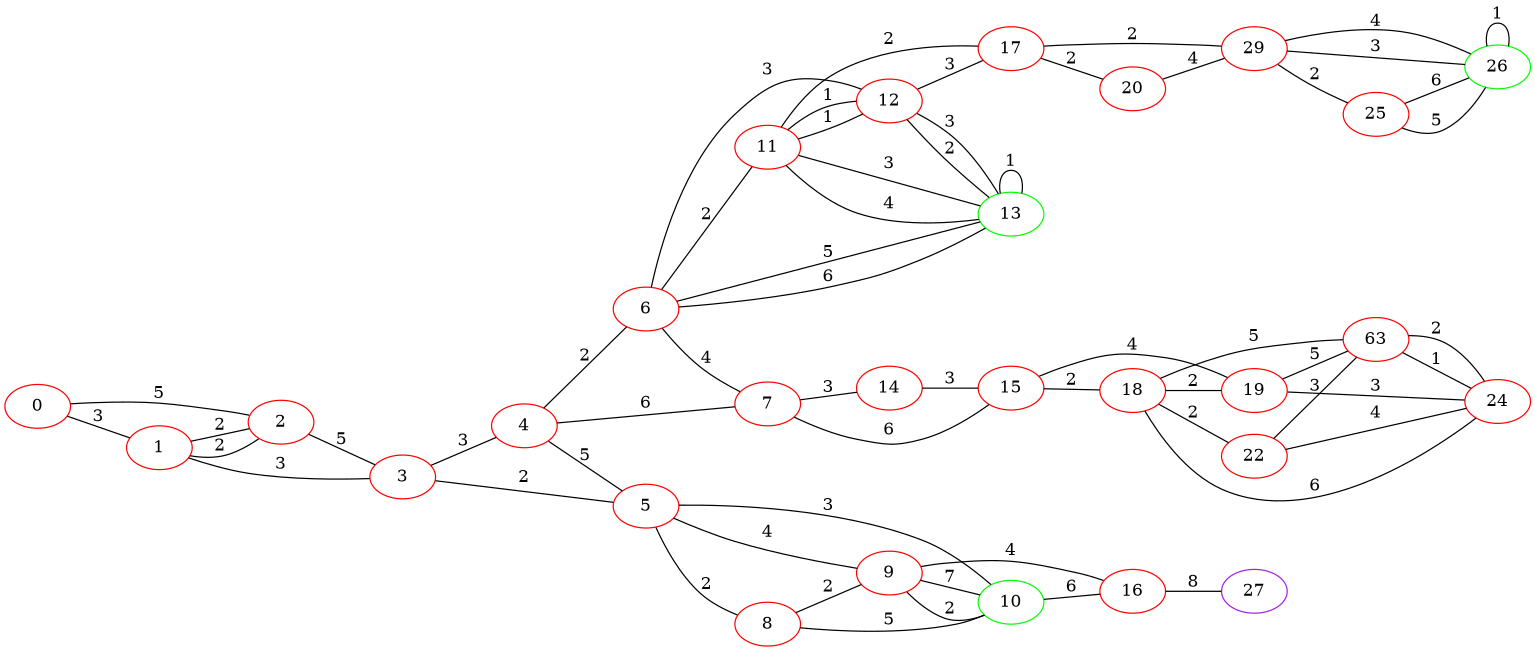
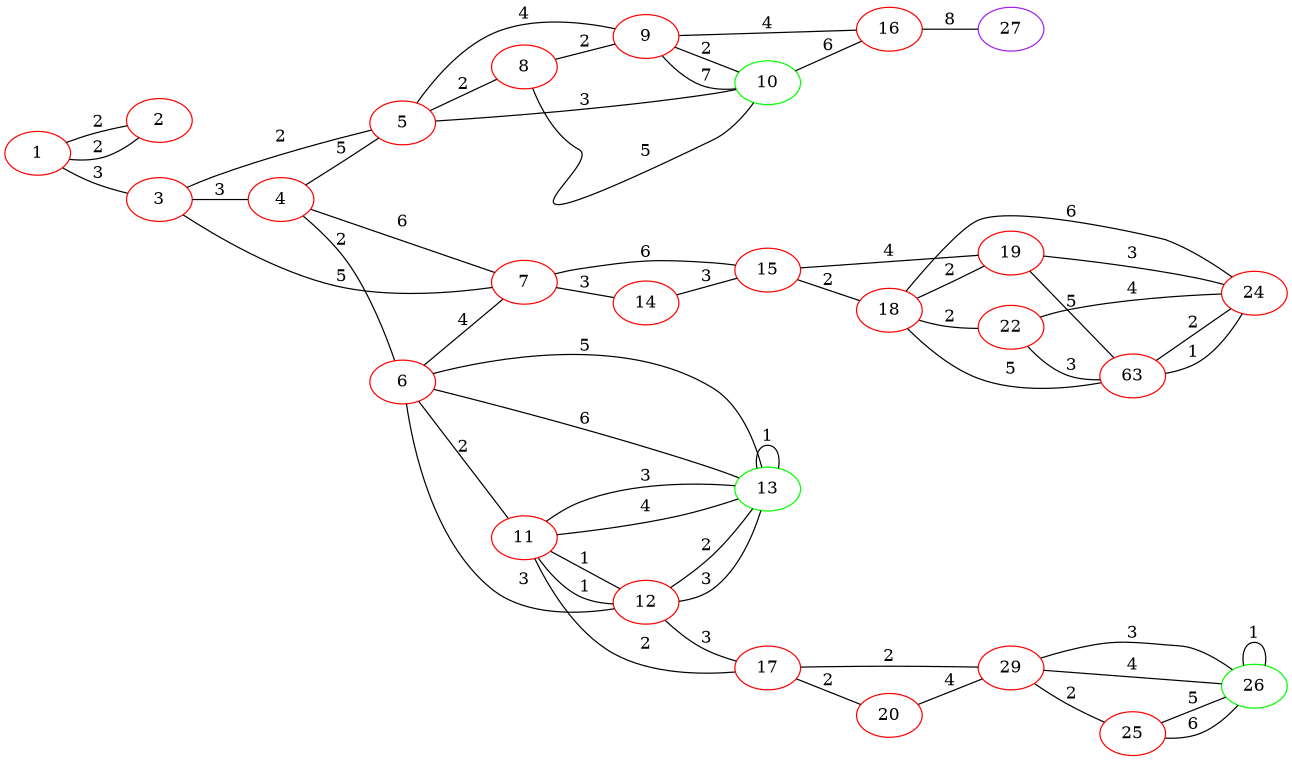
(38, 406) -> none
(342, 450) -> (330, 284)
